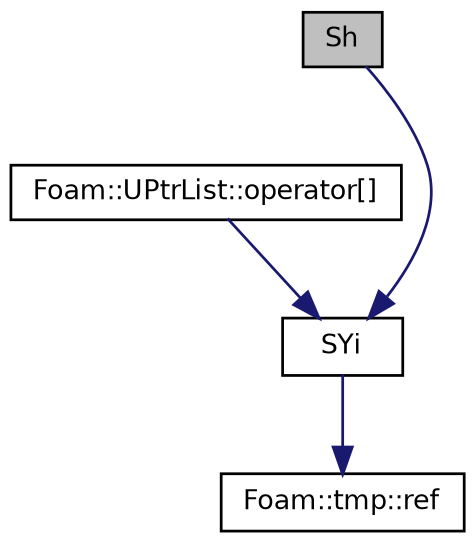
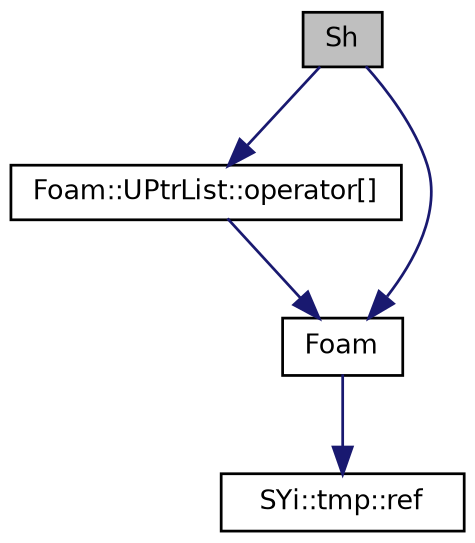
none -> (284, 106)
(343, 347) -> (343, 347)
(343, 502) -> (343, 502)
